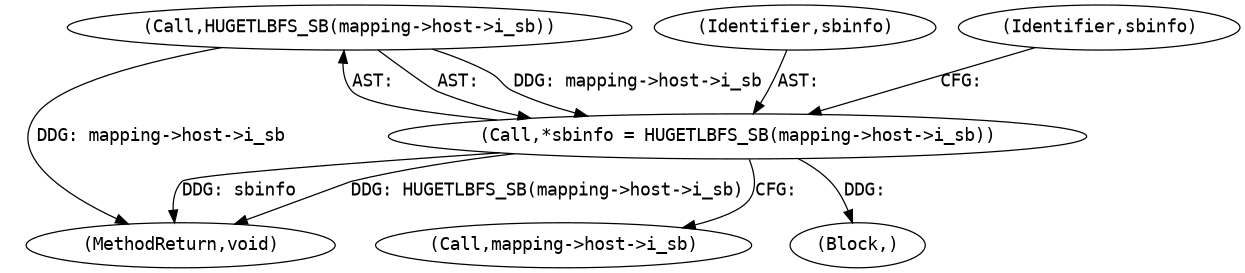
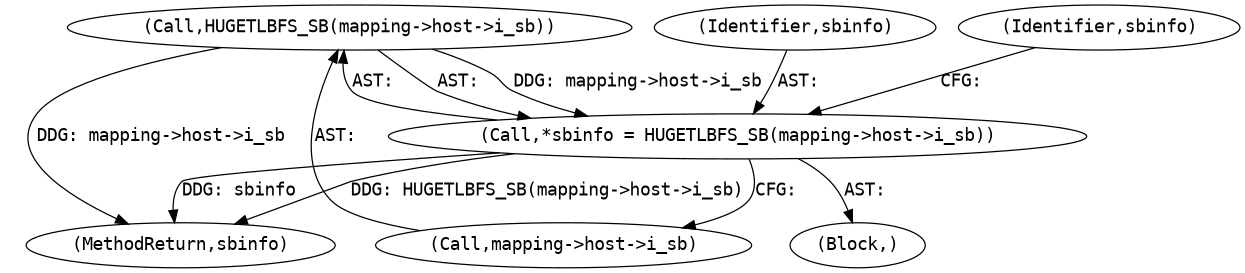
none -> (318, 178)
(870, 191) -> (870, 191)
(181, 245) -> (181, 245)
